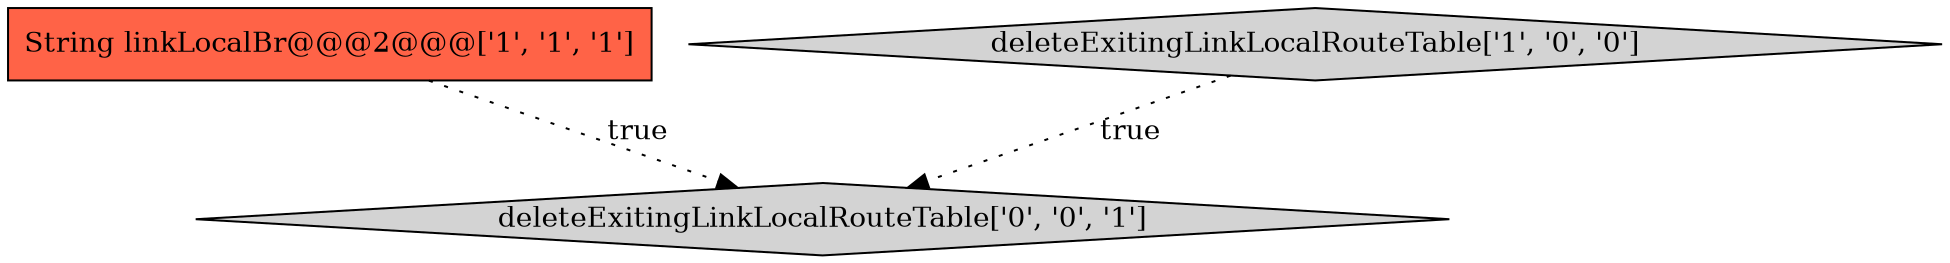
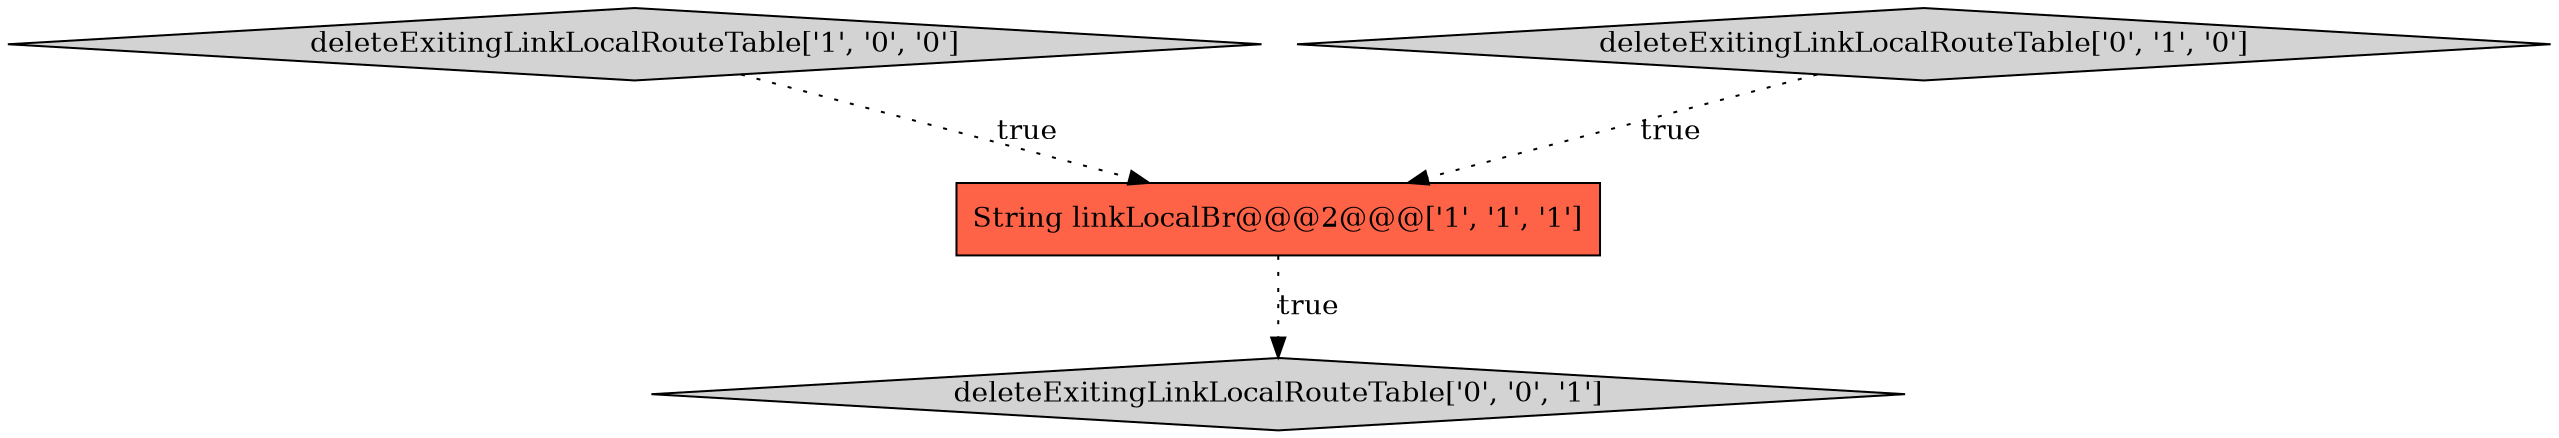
none -> (1924, 44)
(1079, 128) -> (935, 126)
